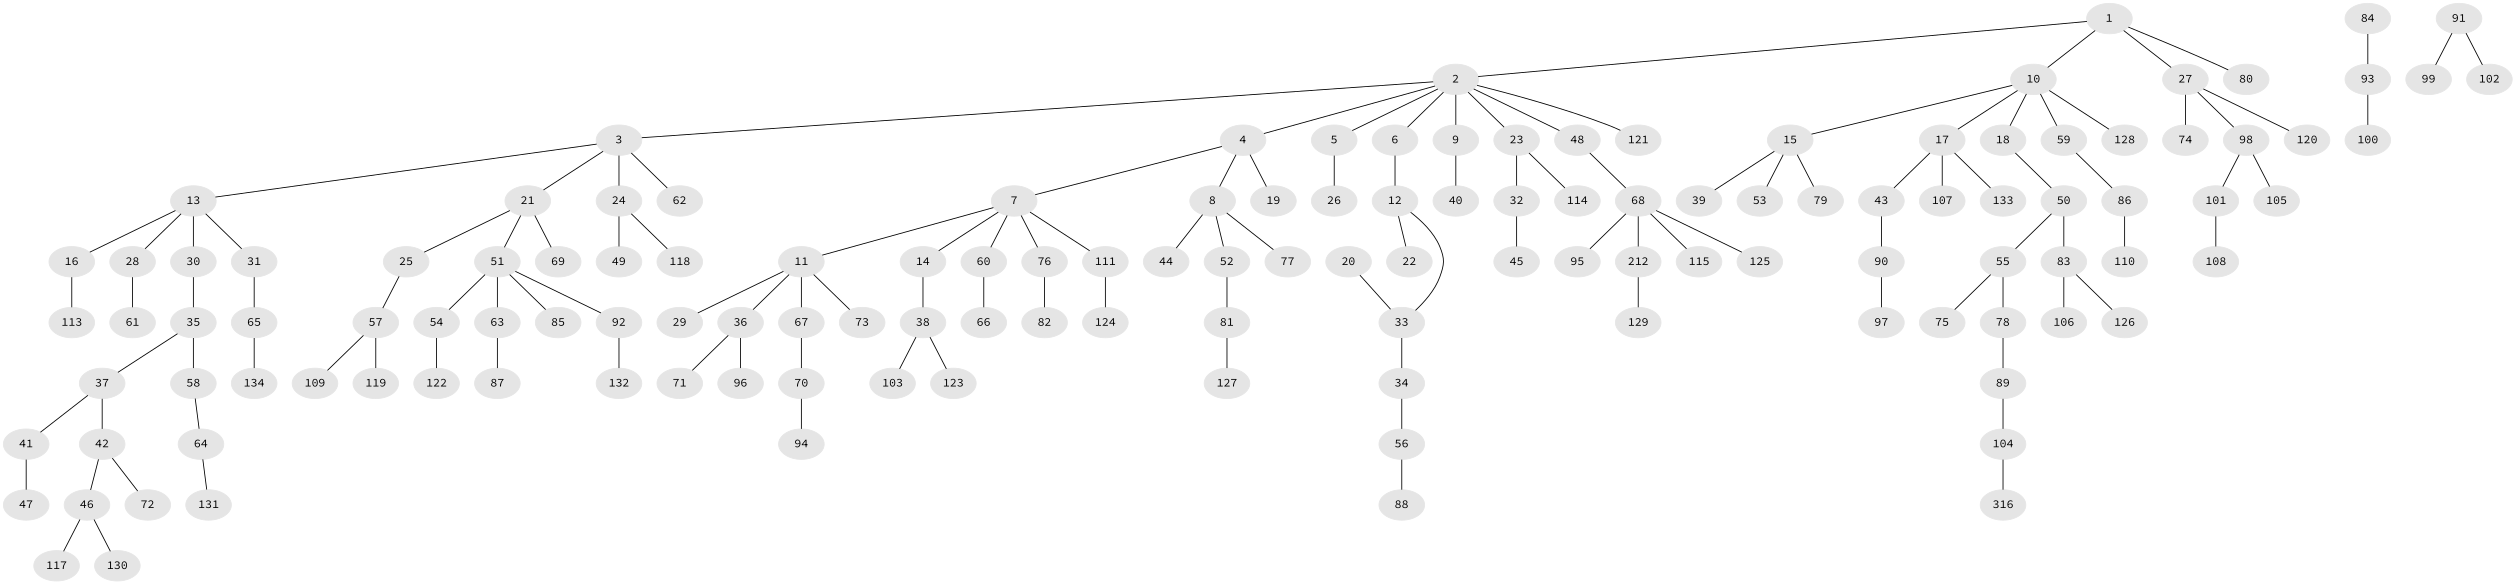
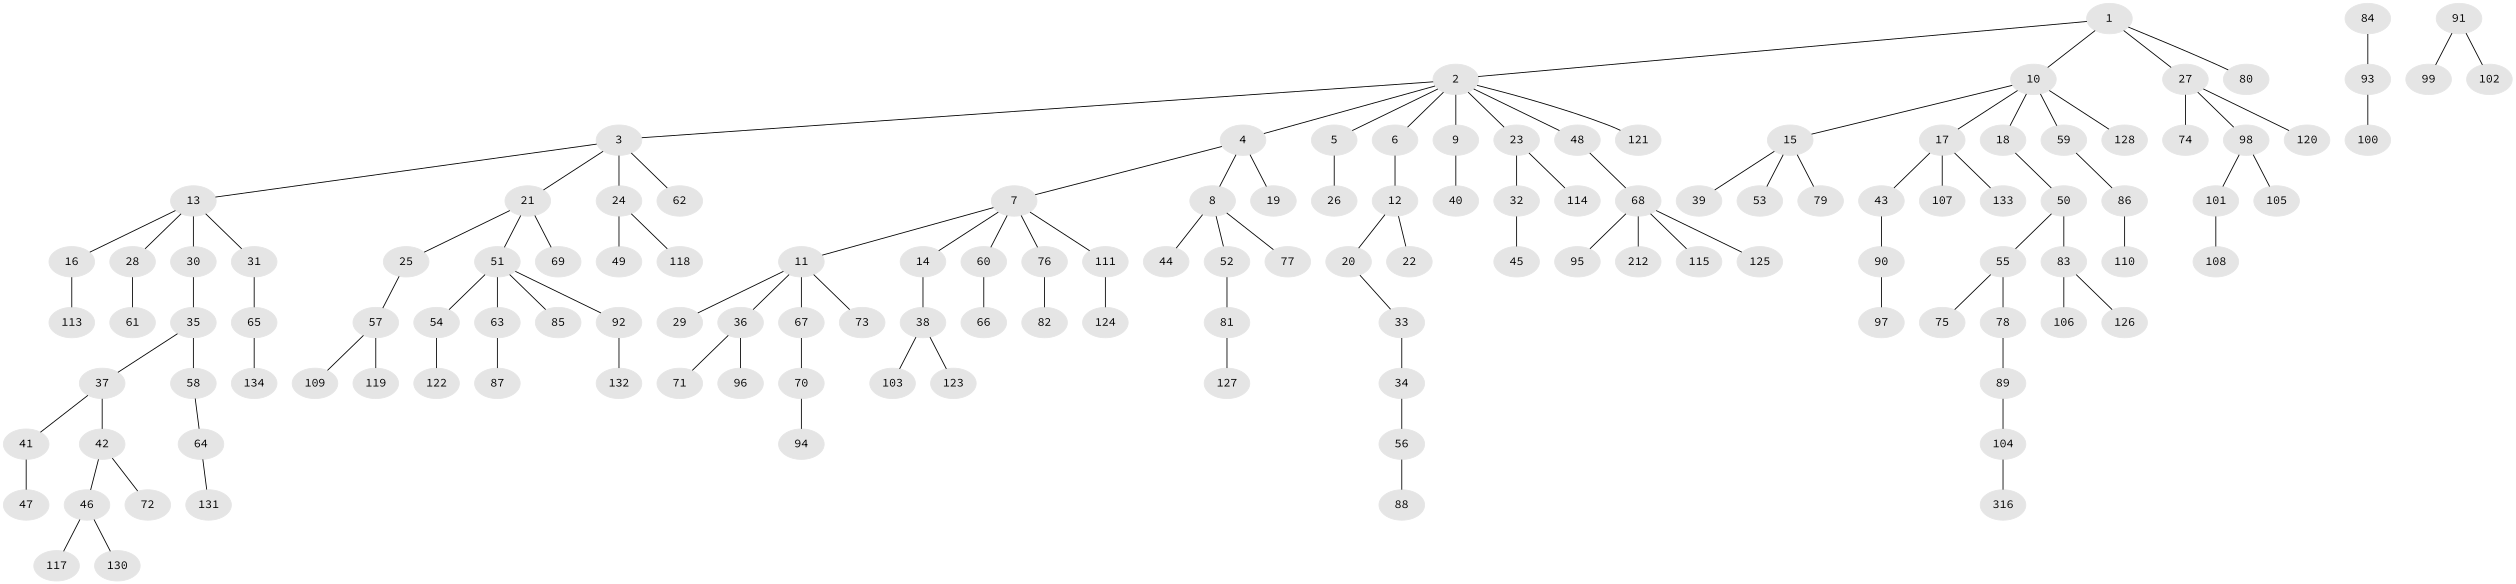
(1443, 260) -> (1372, 231)
(1638, 323) -> none
